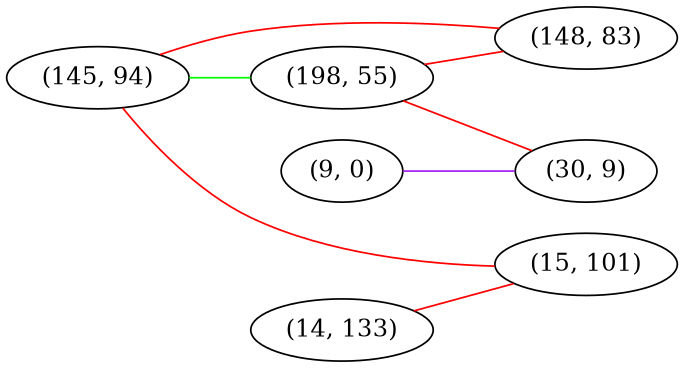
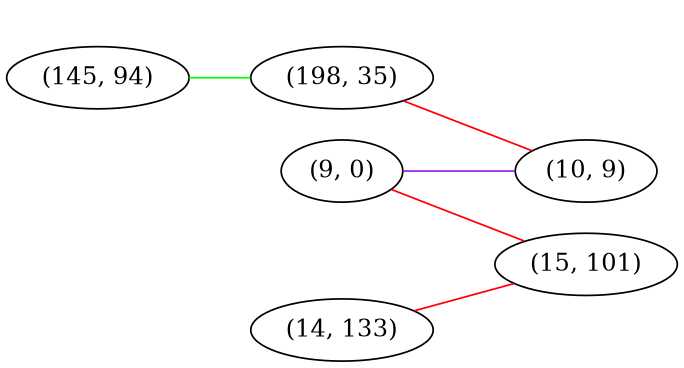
(586, 38) -> none
(342, 78) -> (342, 78)
(586, 171) -> (586, 171)
(288, 233) -> (458, 215)
